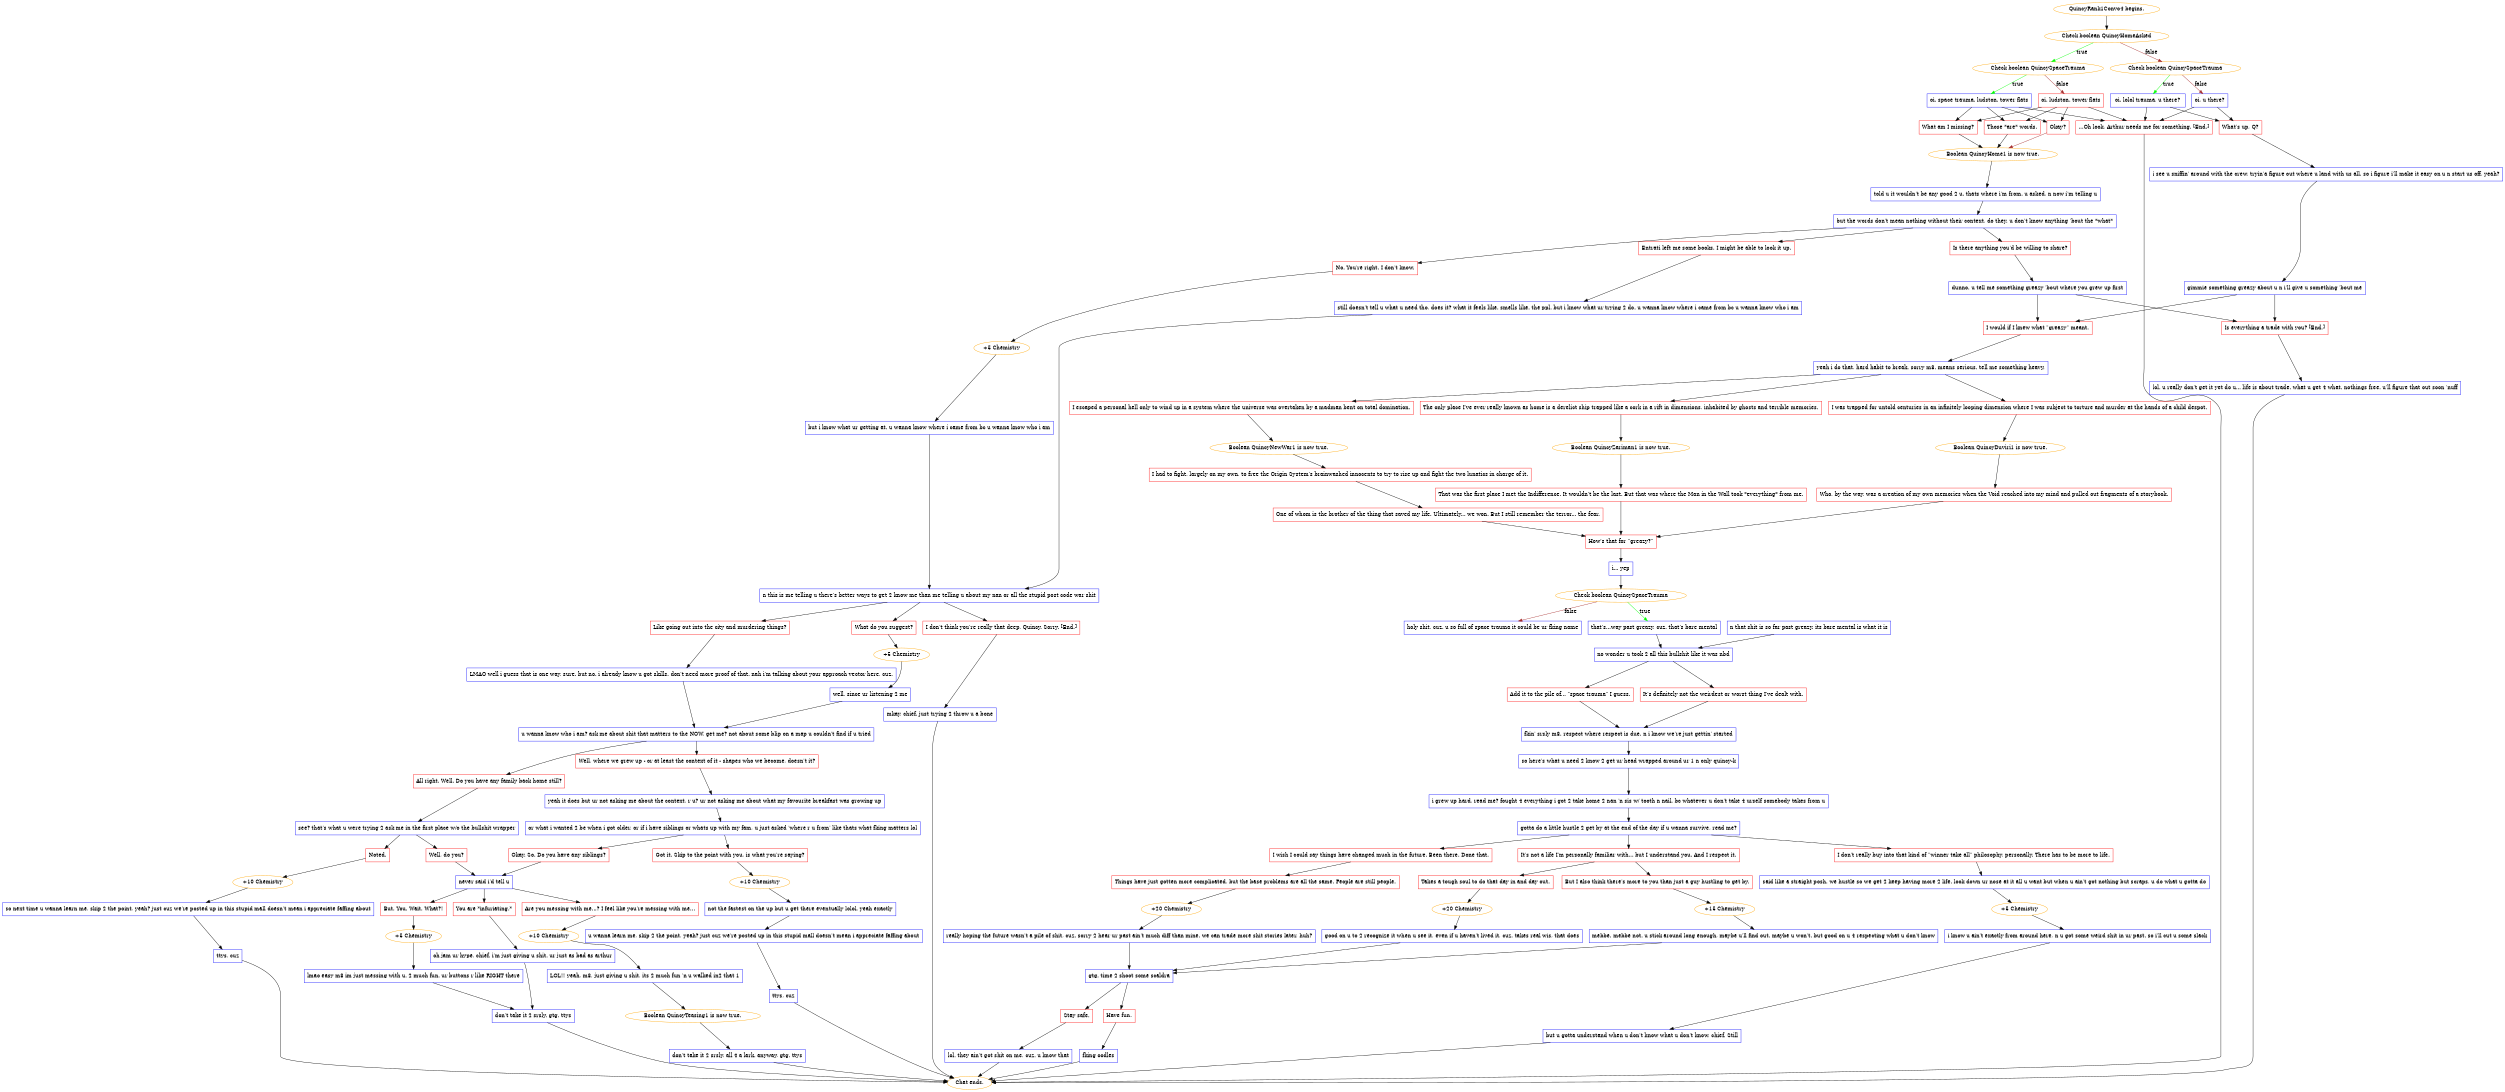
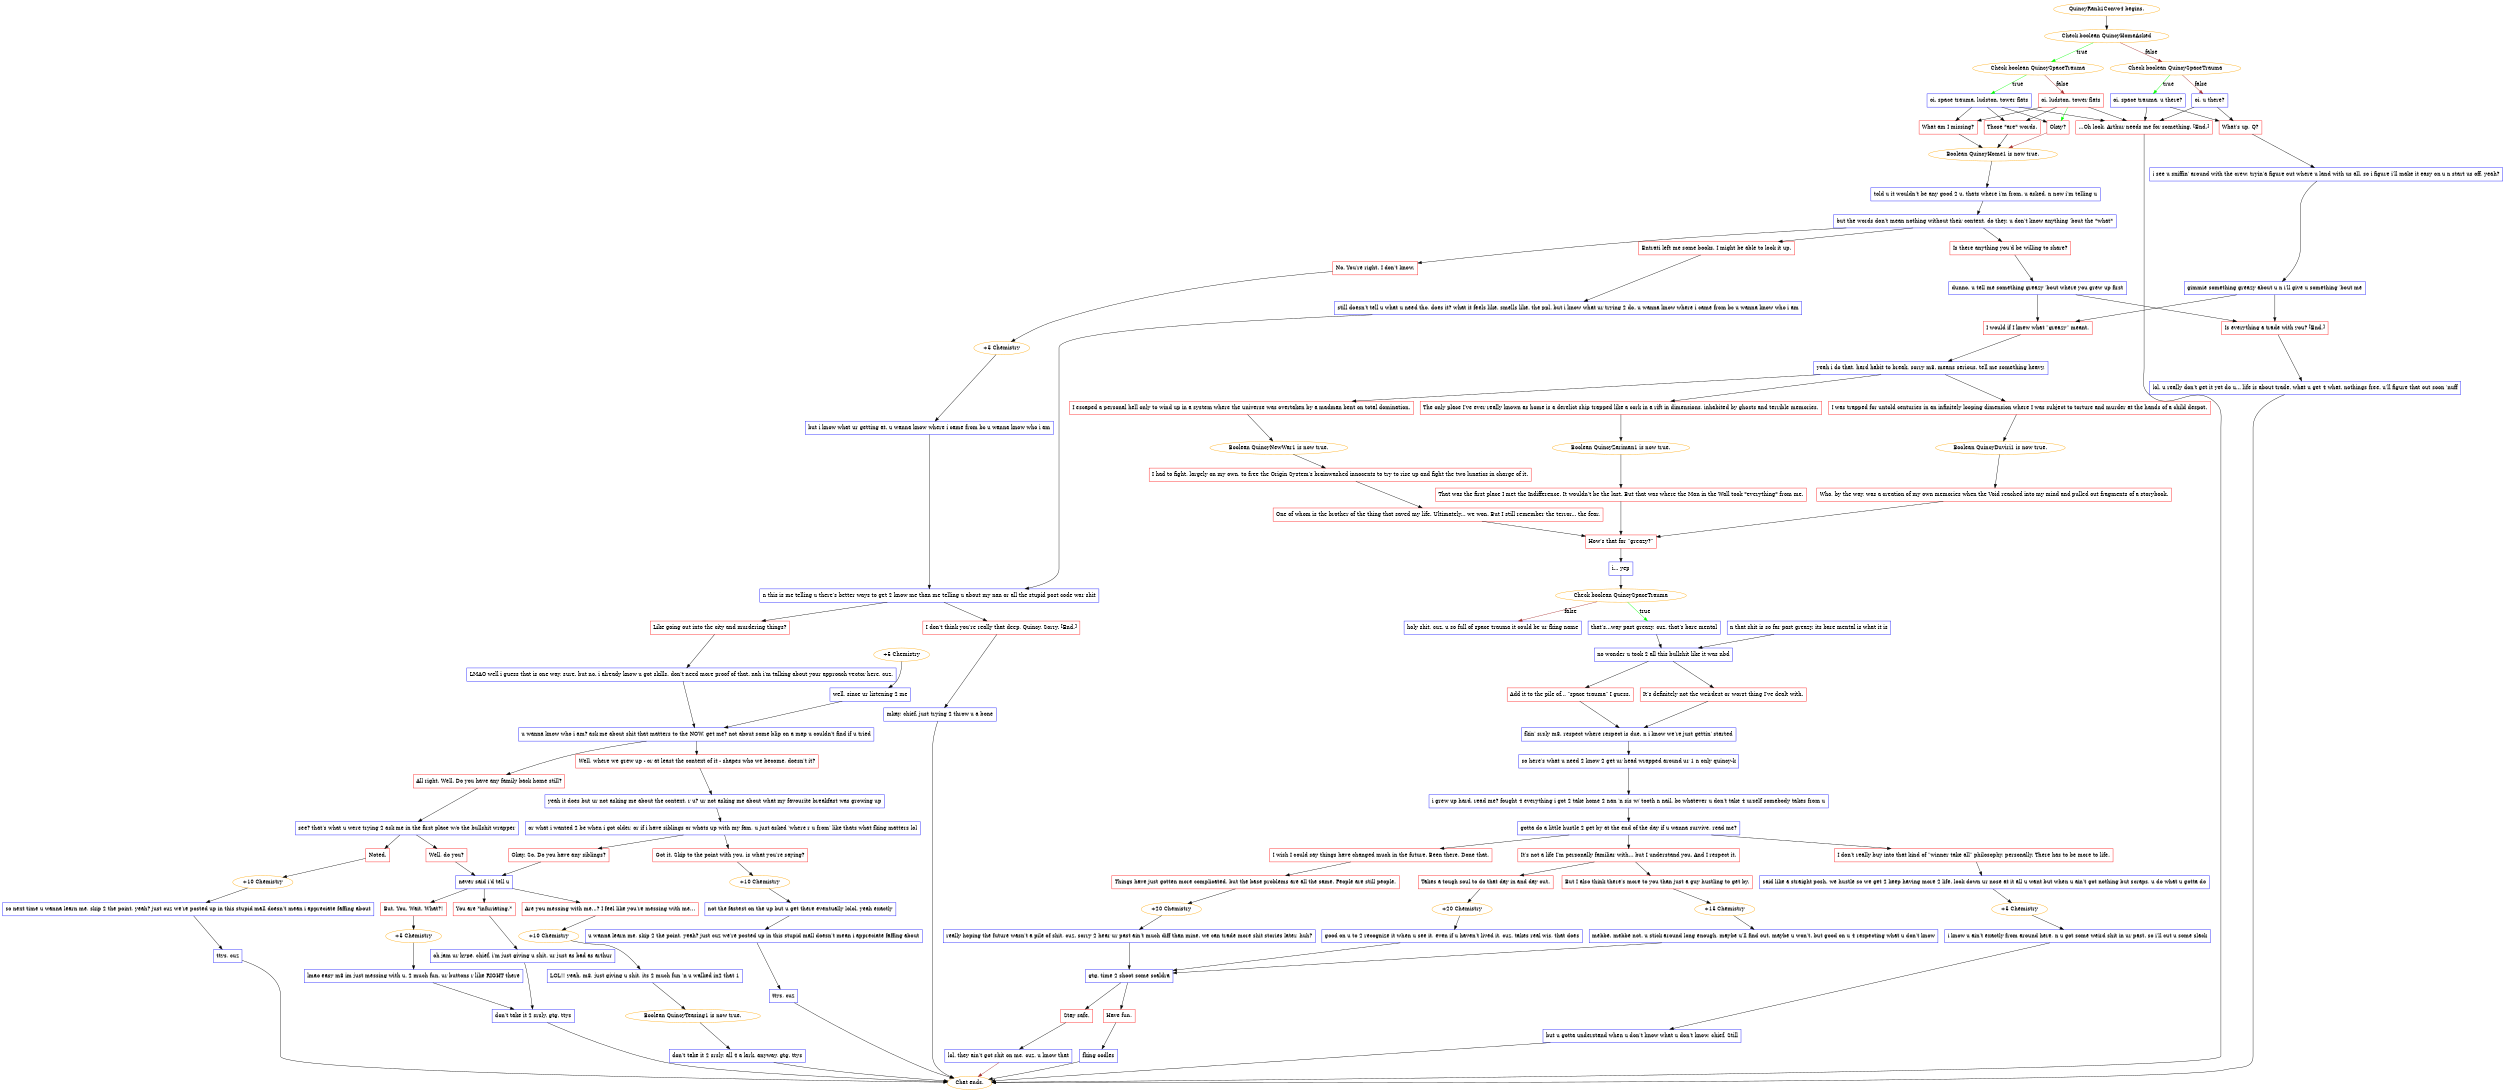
(2148, 100) -> (2148, 100)
(2065, 112) -> (2065, 112)
(884, 628) -> none
(990, 1069) -> (990, 1069)
